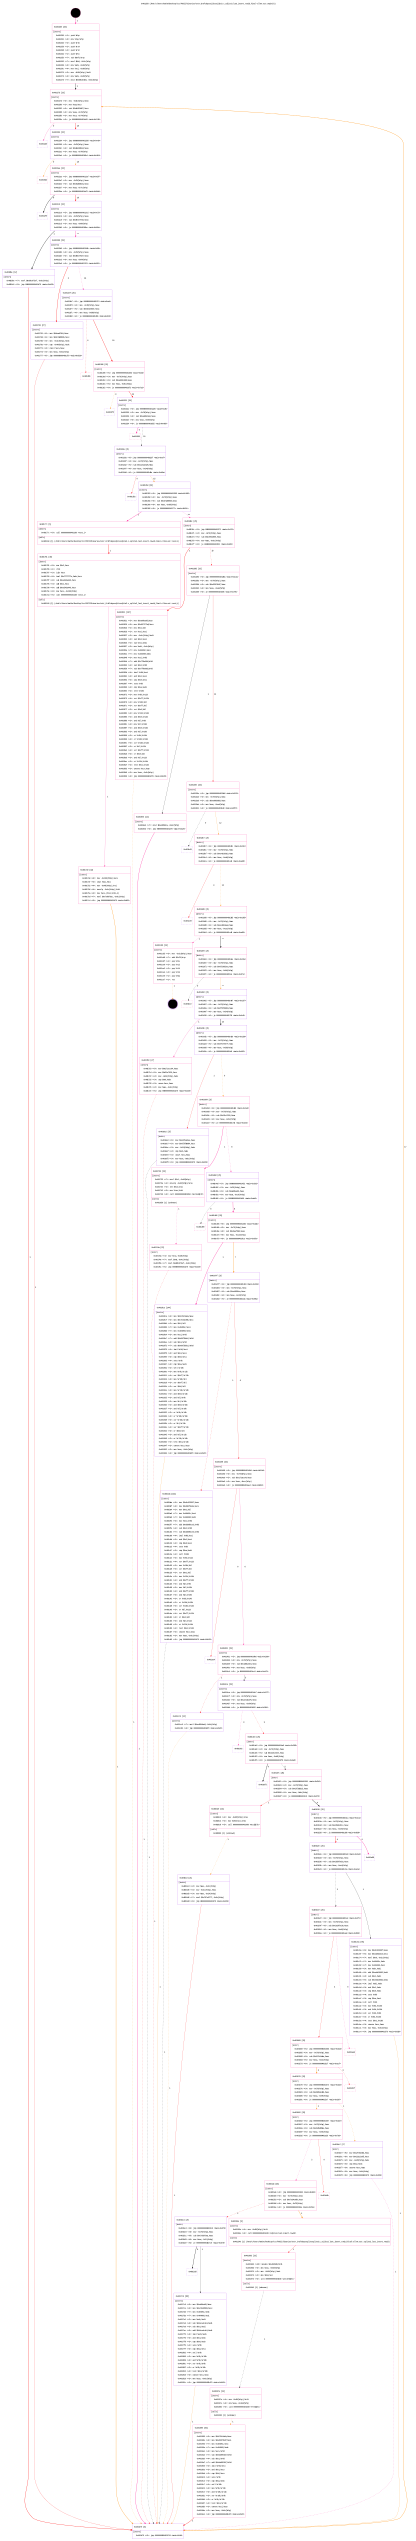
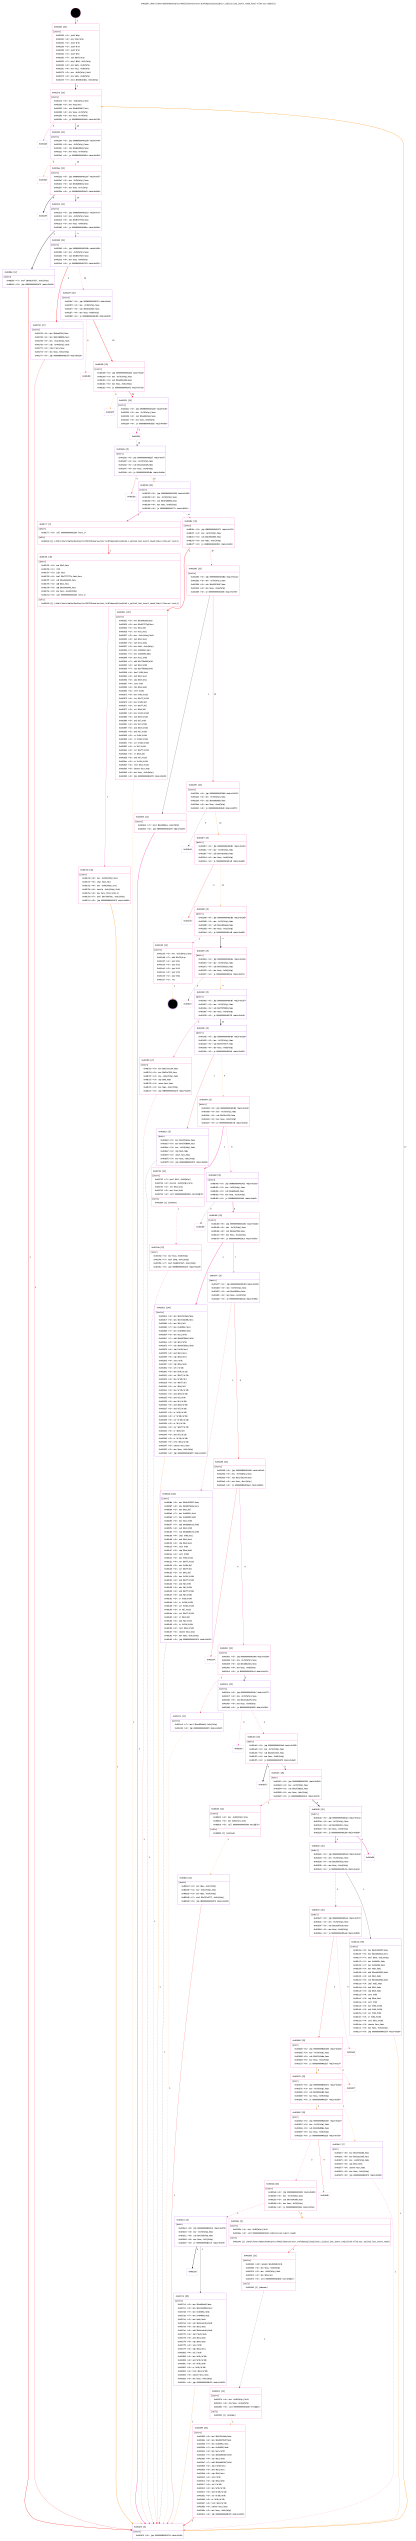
(142, 436) -> (137, 442)
